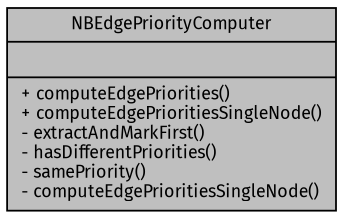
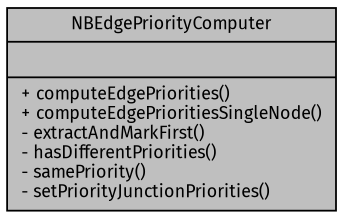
(171, 192) -> (146, 192)
